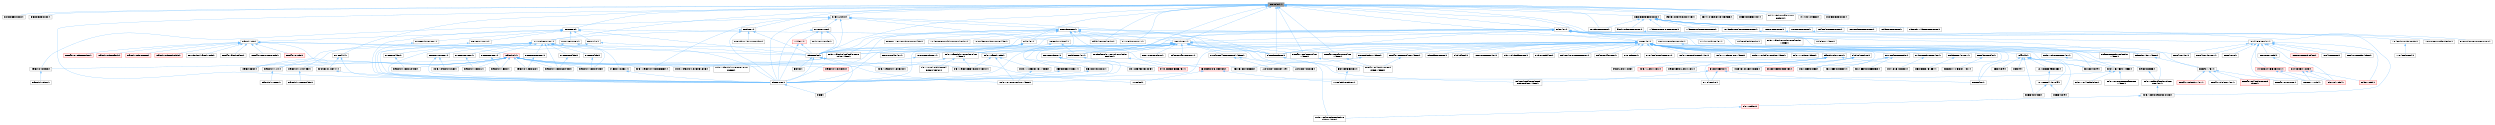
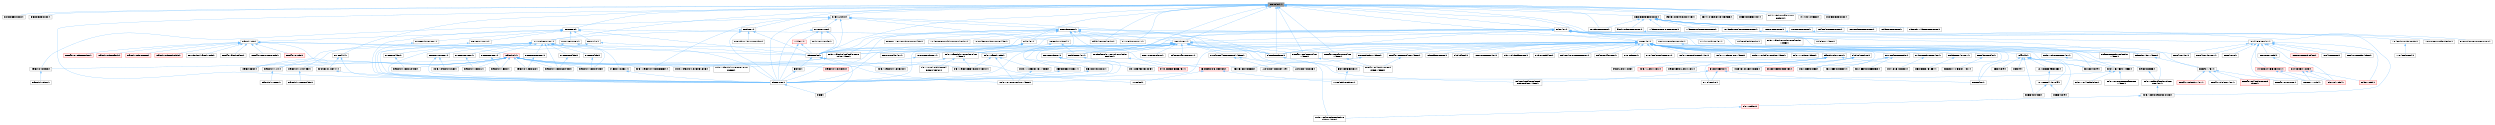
(805, 73) -> (787, 76)
